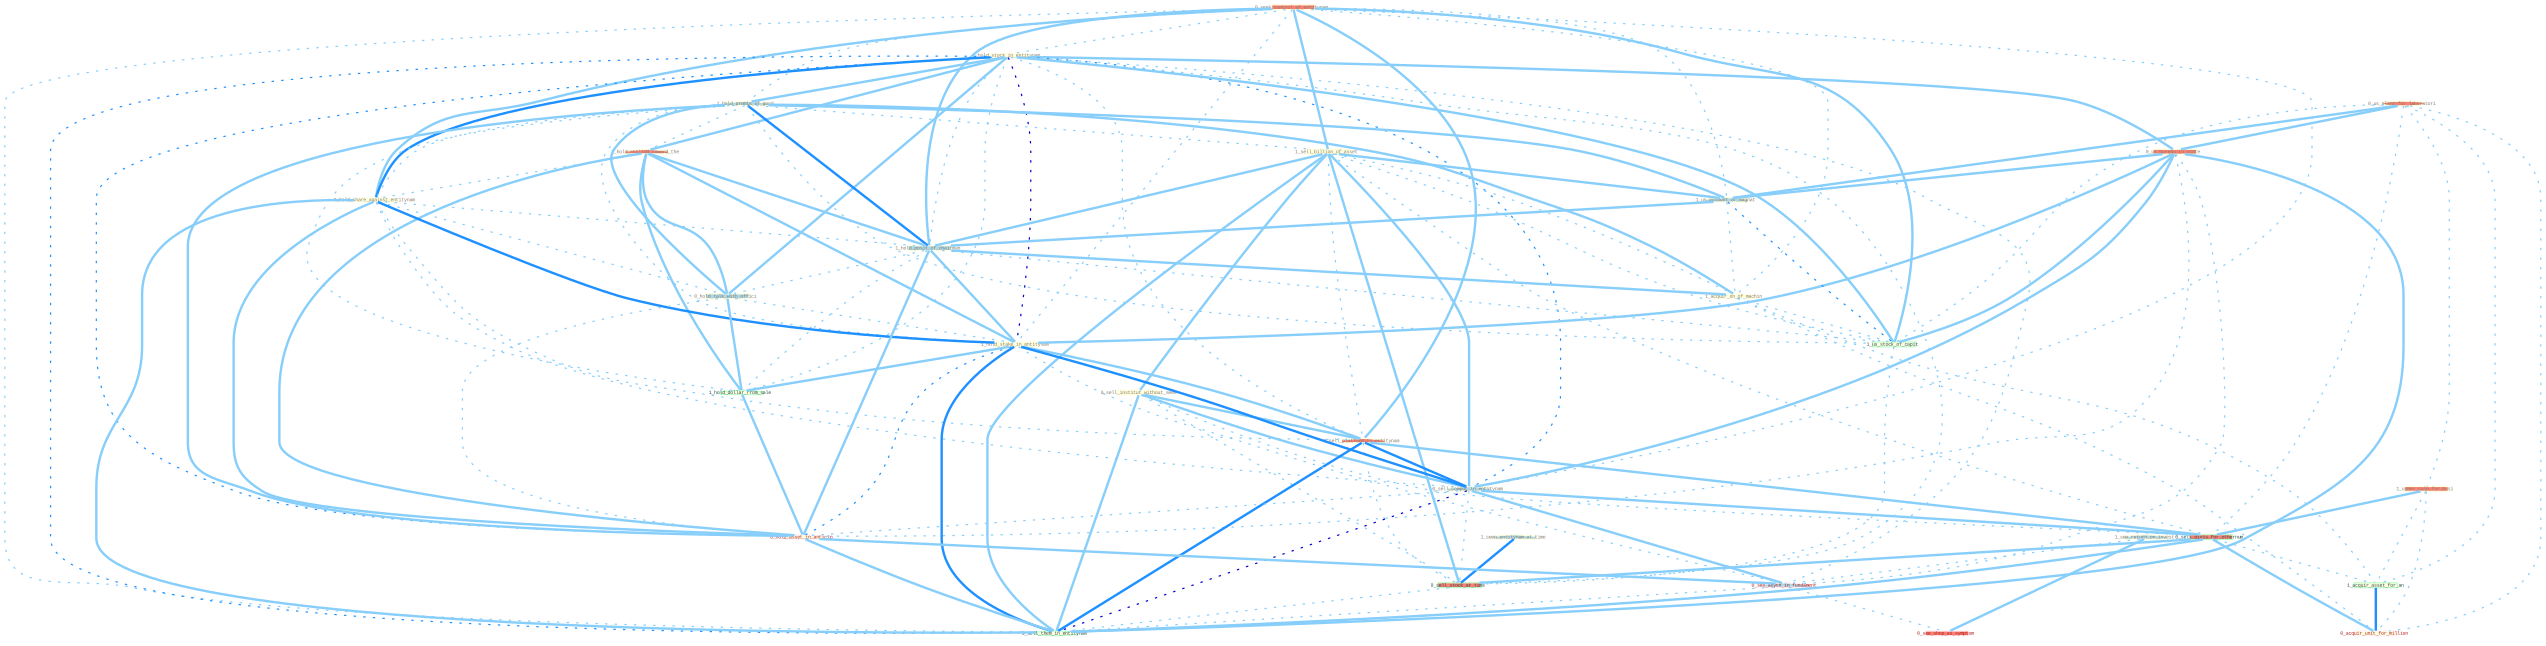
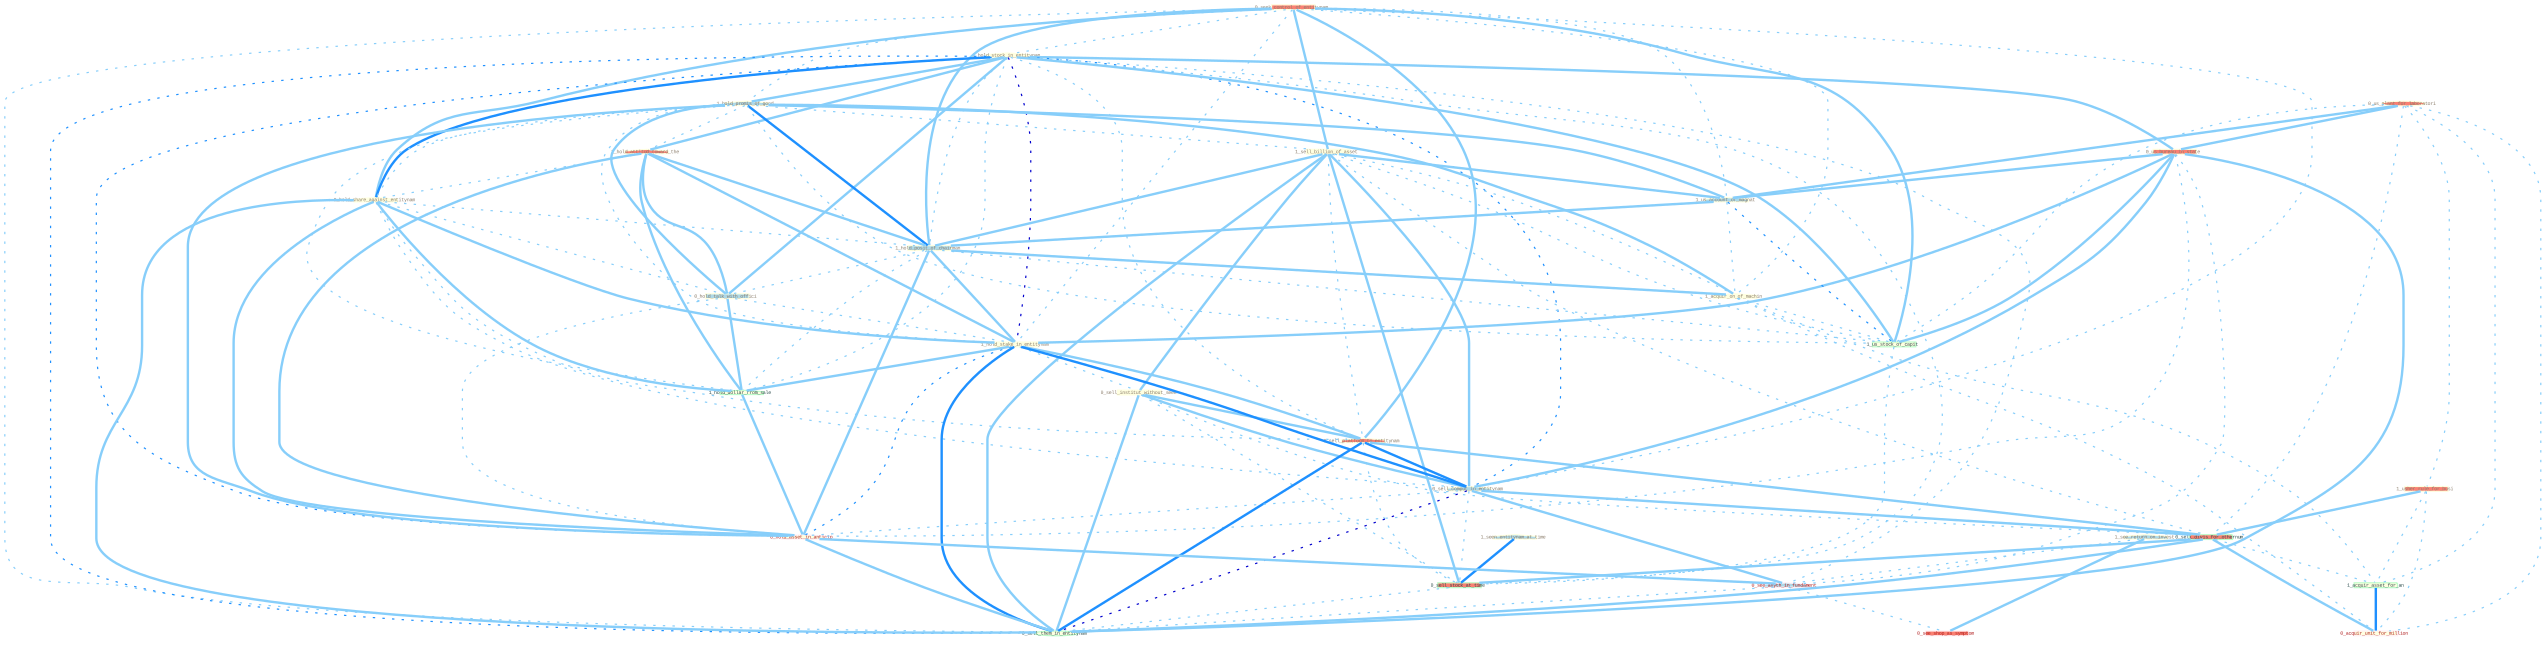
(646, 303) -> (646, 303)
none -> (512, 332)
(1509, 518) -> (1098, 376)
